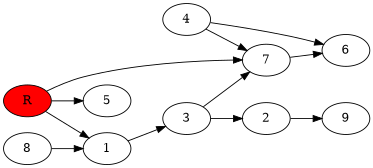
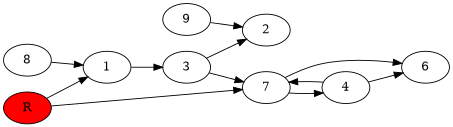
none -> (302, 94)
(107, 101) -> none
(302, 119) -> (222, 24)
